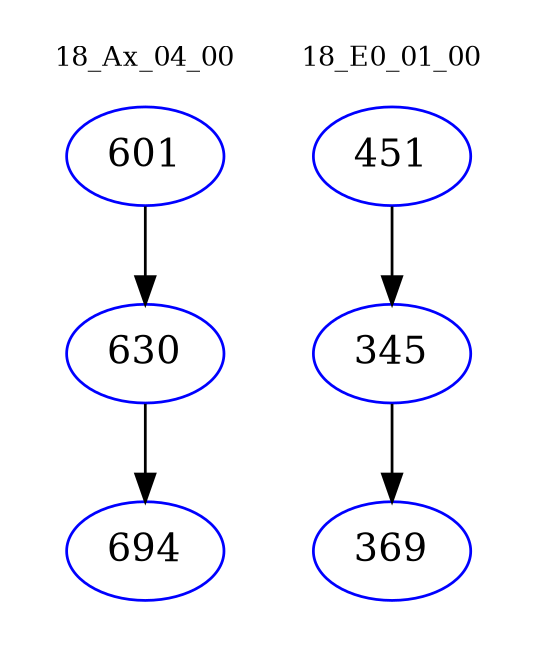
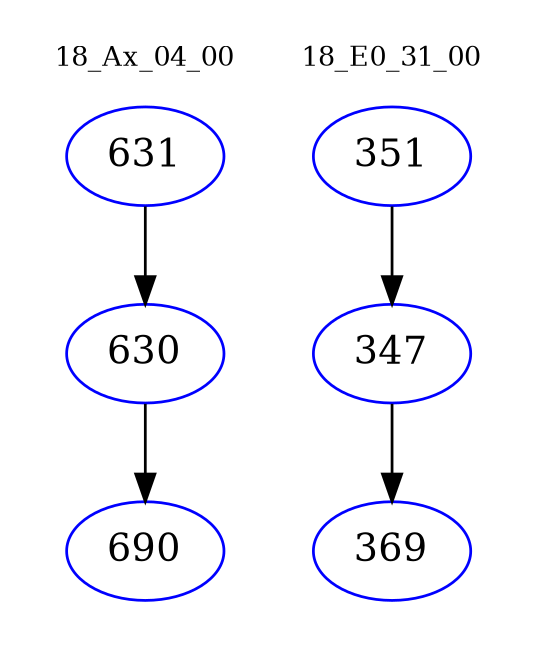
(392, 59) -> (392, 59)
(145, 156) -> (145, 156)
(392, 156) -> (392, 156)
(392, 354) -> (392, 354)
(145, 551) -> (145, 551)
